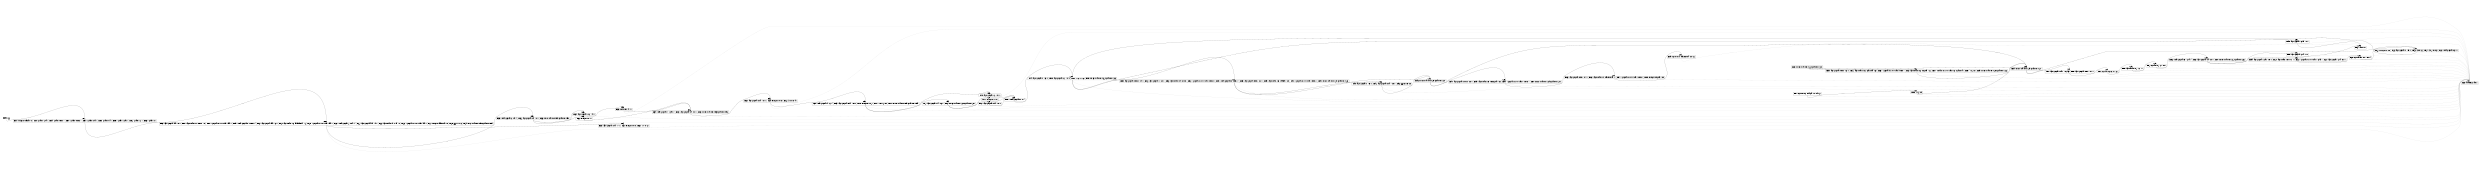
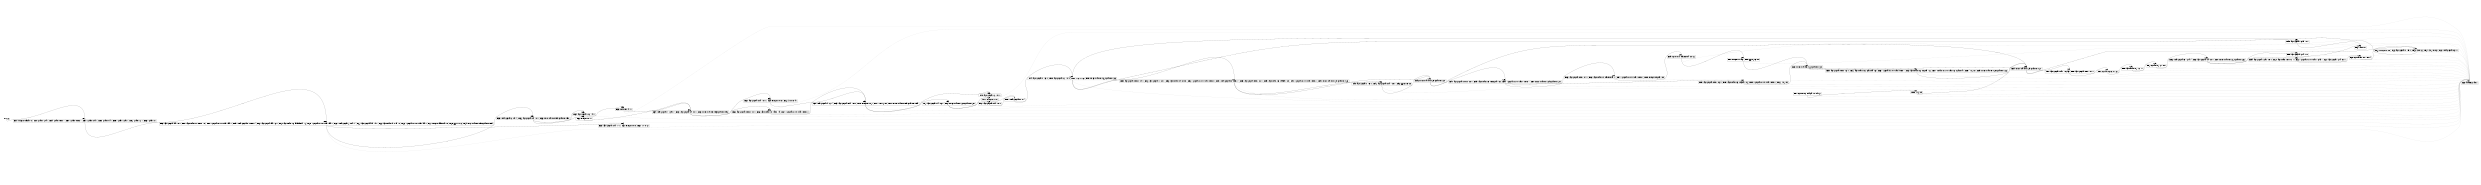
none -> (1744, 60)
none -> (1744, 82)
(1003, 97) -> none
none -> (770, 112)
(7, 118) -> (7, 118)
